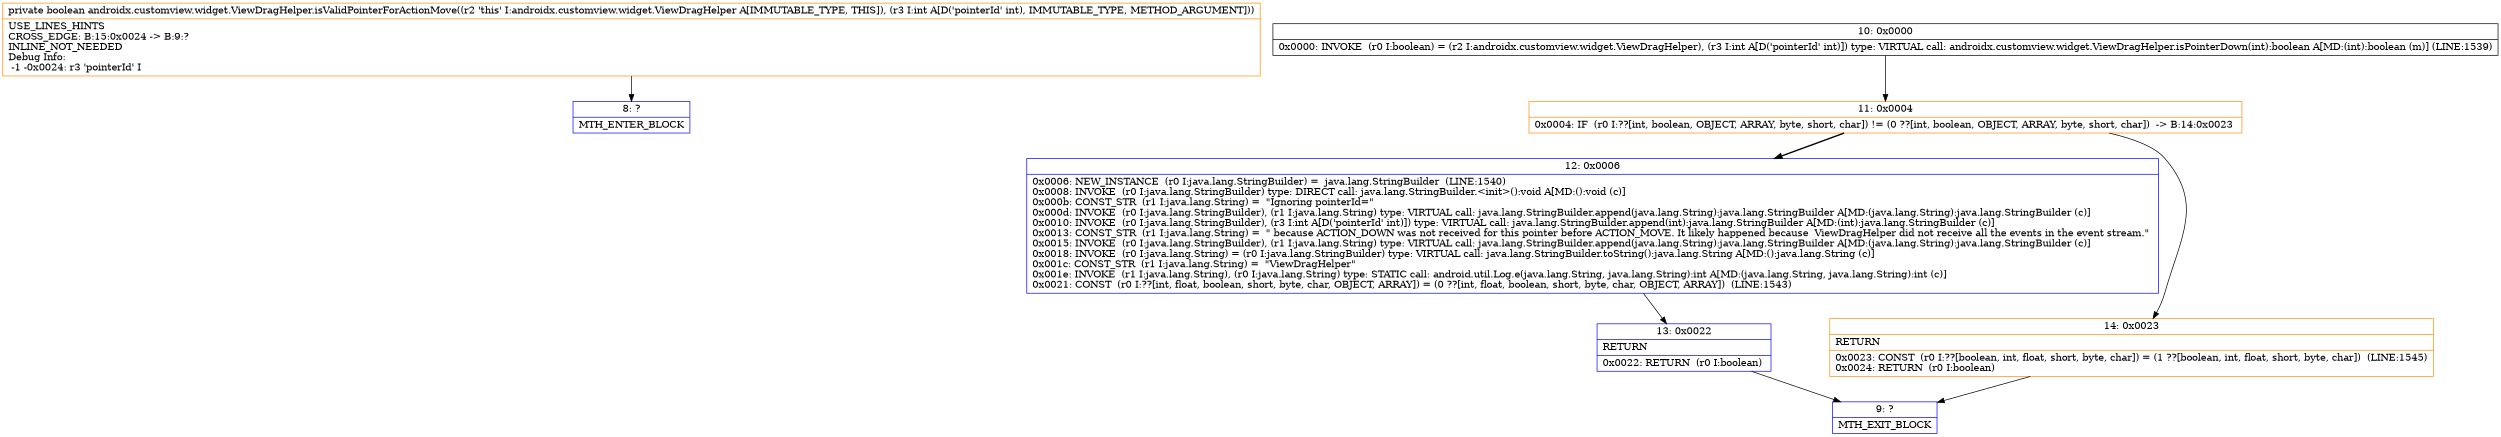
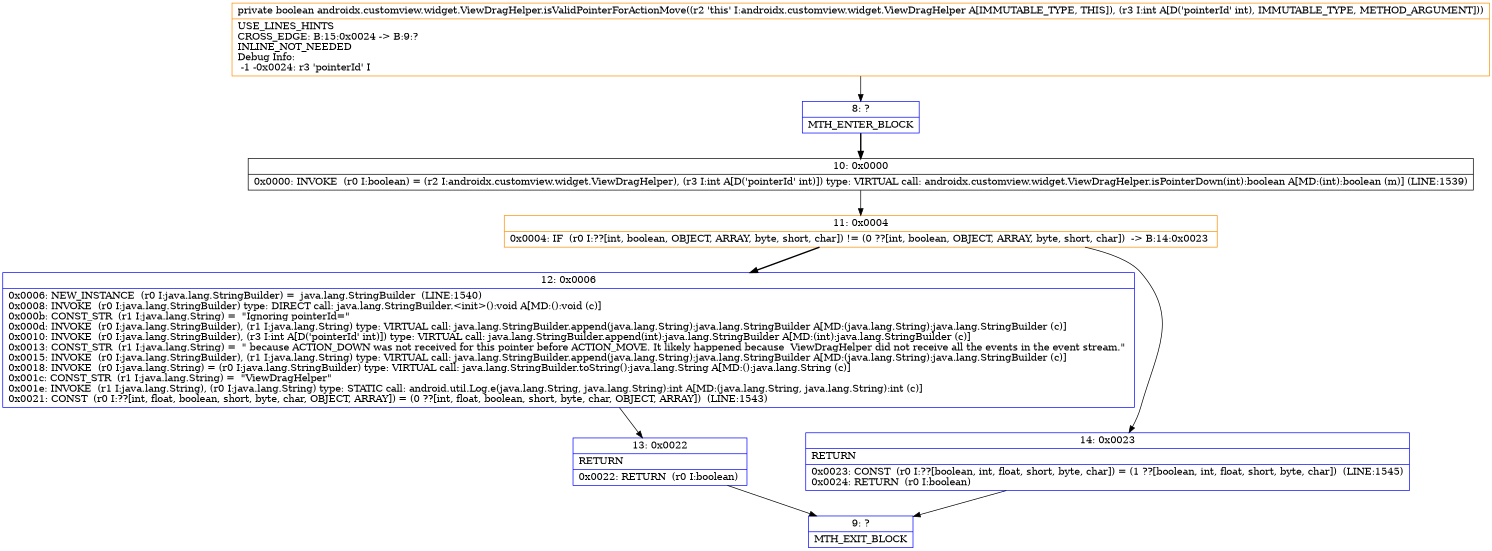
none -> (861, 142)
(2132, 348) -> (1108, 462)
